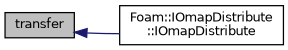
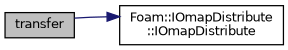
(103, 34) -> (91, 17)
